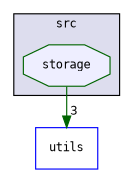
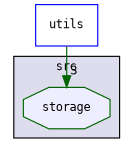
(67, 103) -> (67, 63)
